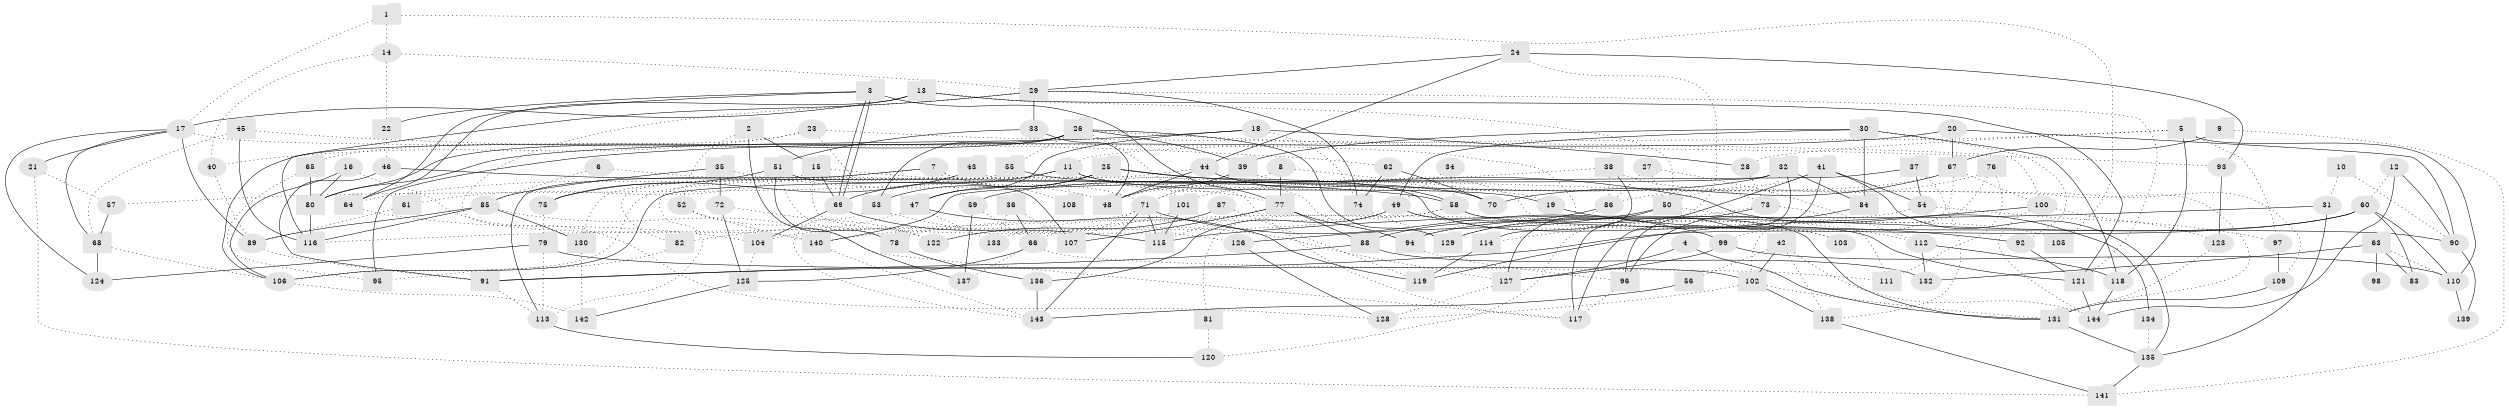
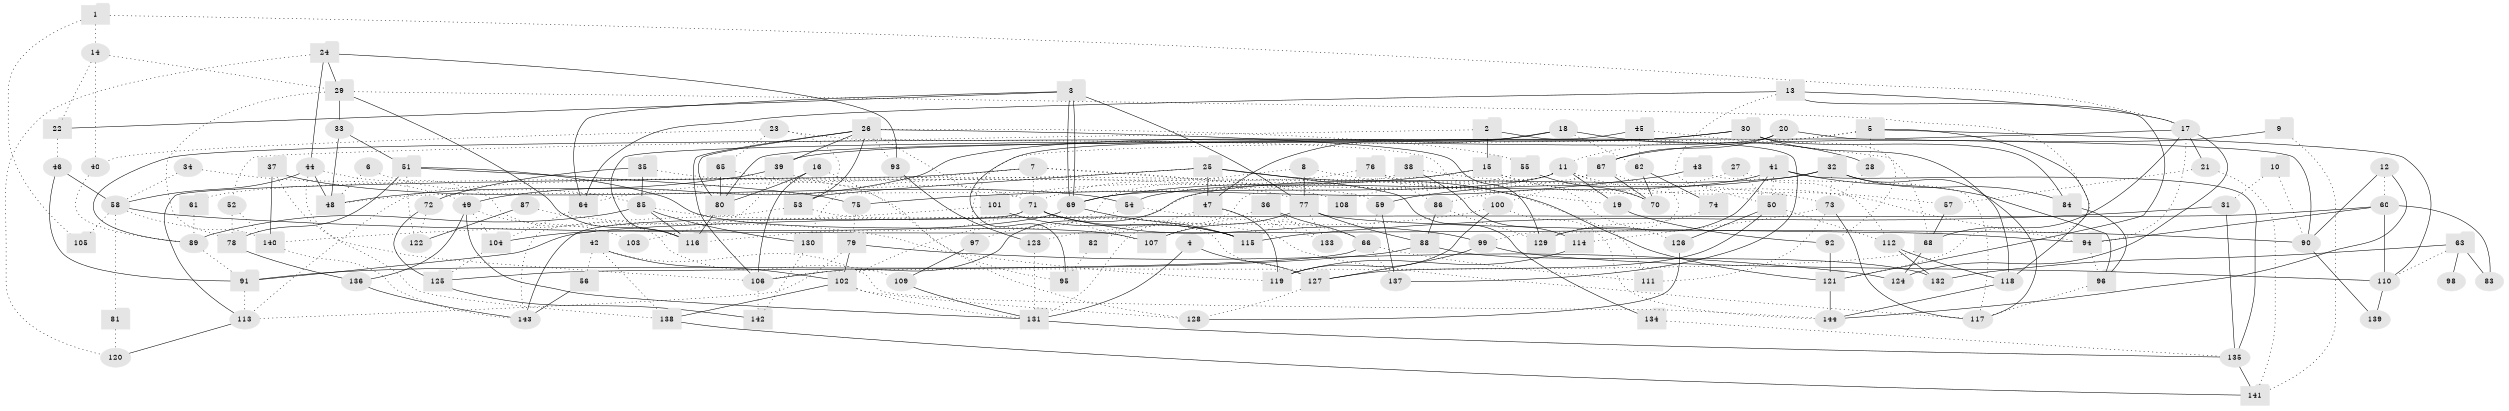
(1248, 112) -> none
(1320, 153) -> (1603, 149)
